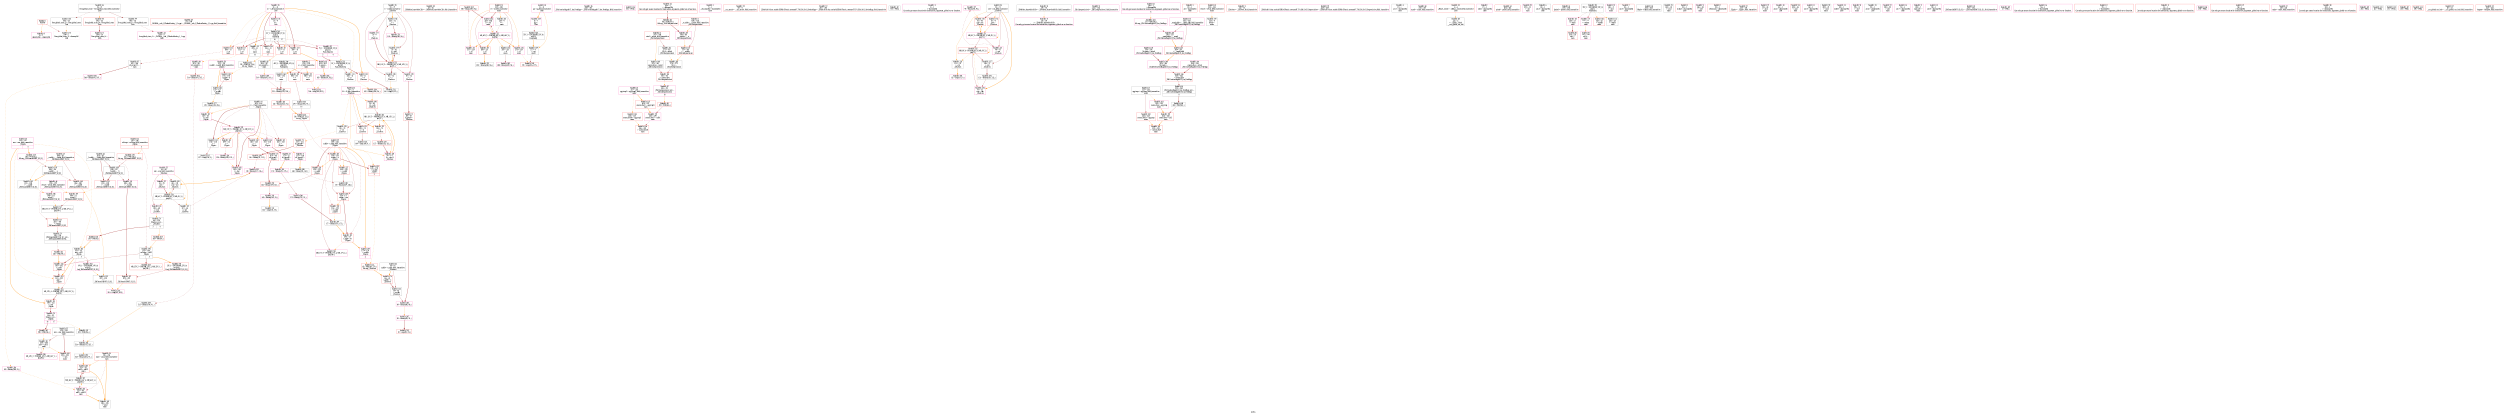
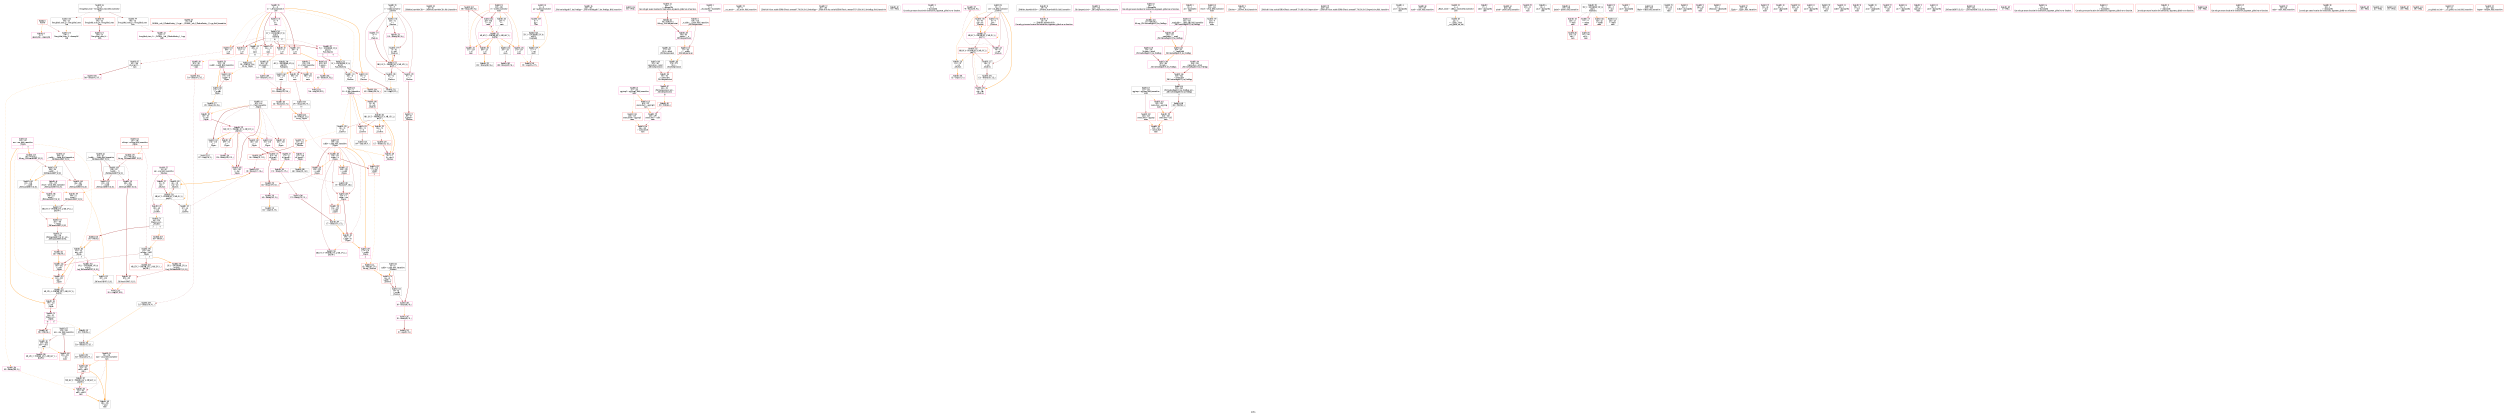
(657, 36) -> none
(1163, 67) -> (1163, 67)
